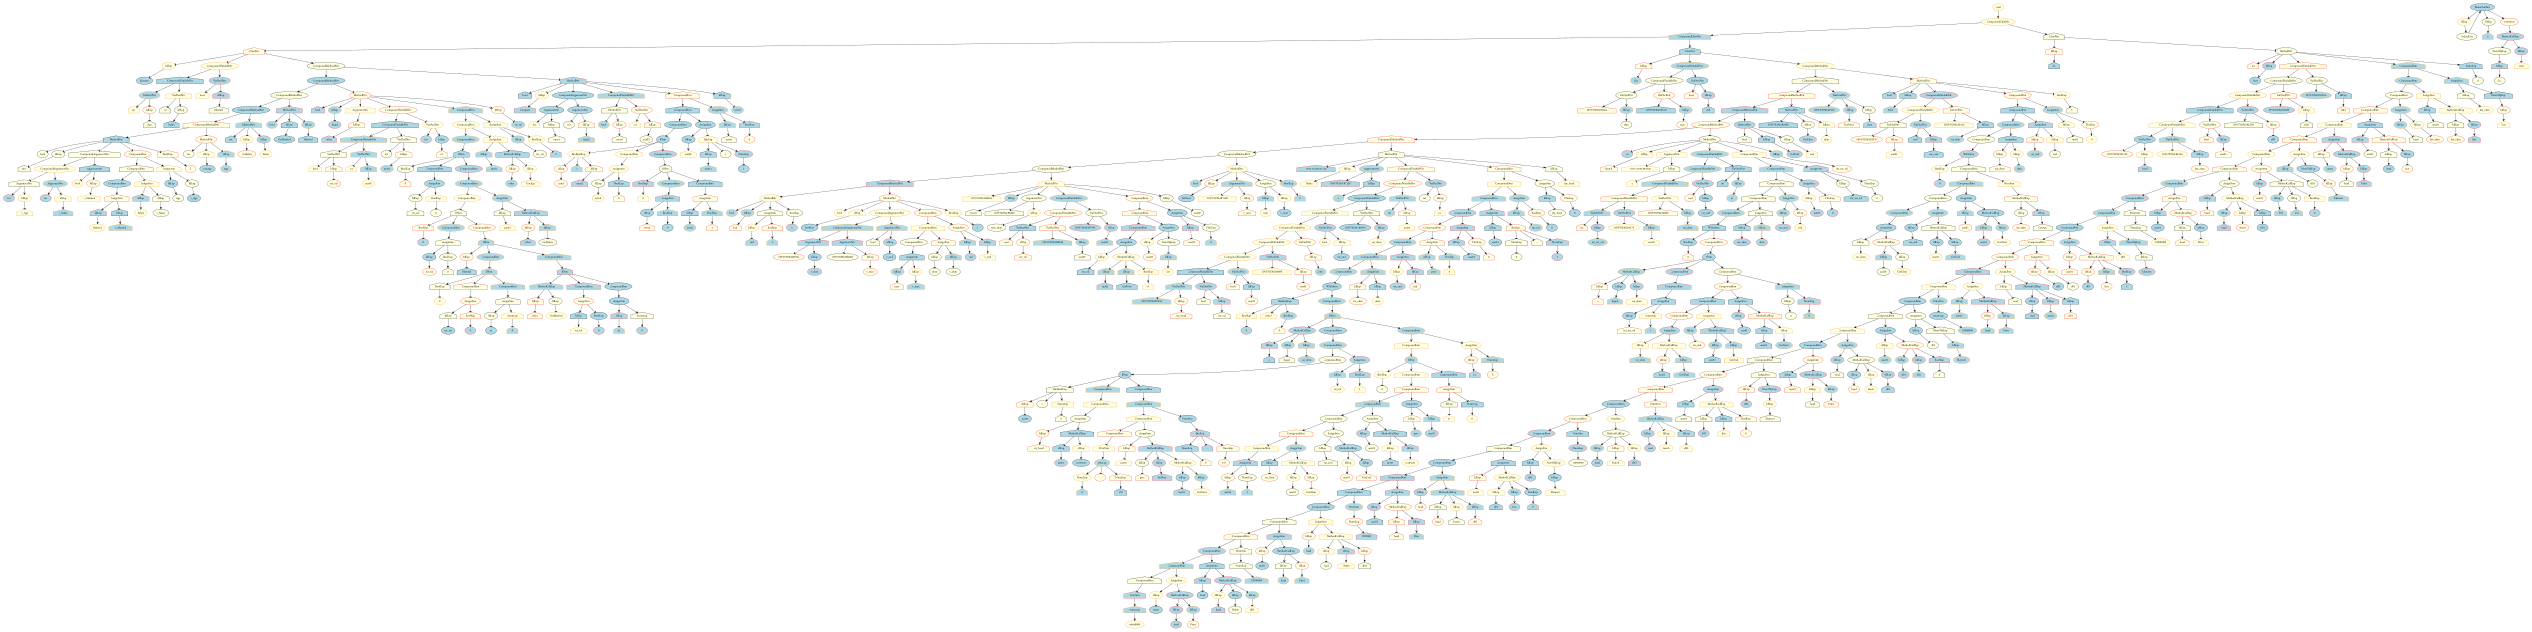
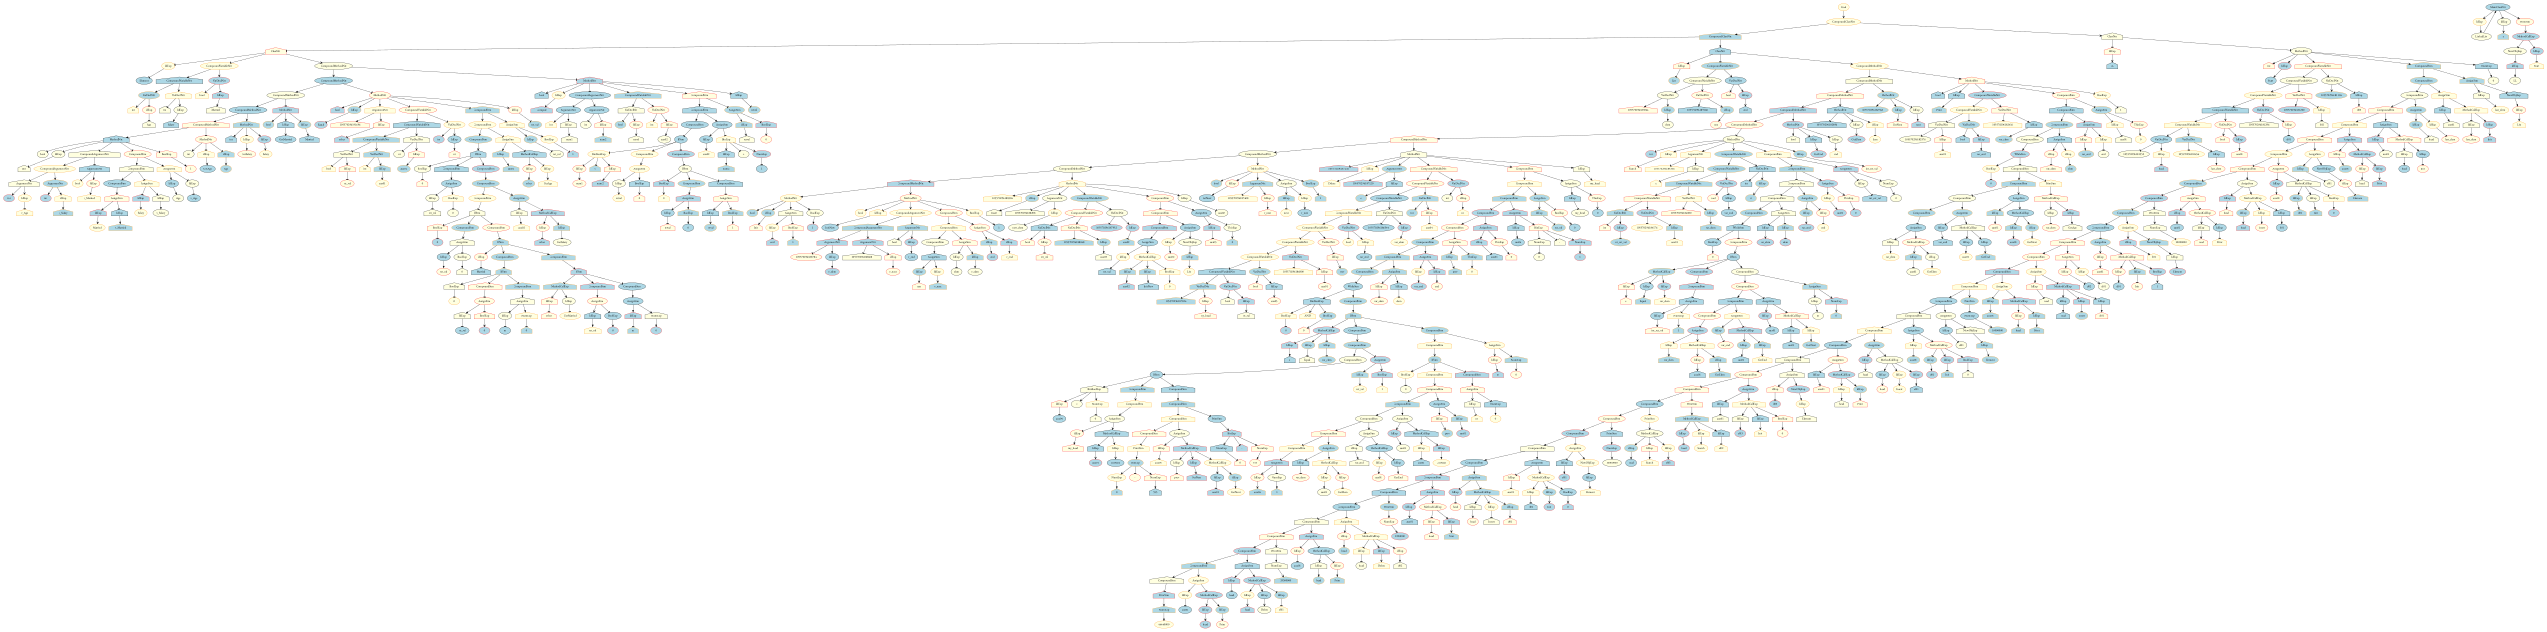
none -> (350, 125)
(1867, 139) -> (1915, 139)
(2117, 154) -> (2134, 154)
(843, 257) -> (862, 257)
(1366, 536) -> (1400, 536)
